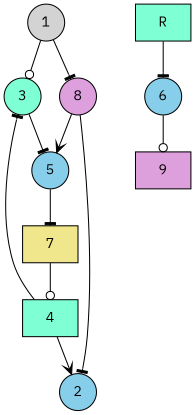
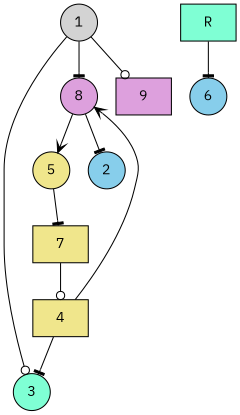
(163, 129) -> (107, 54)
(36, 131) -> none
(50, 170) -> (51, 170)
(50, 318) -> (61, 318)
(63, 351) -> (129, 207)
